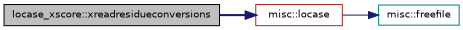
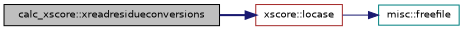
(112, 15) -> (112, 15)
(299, 15) -> (299, 15)
